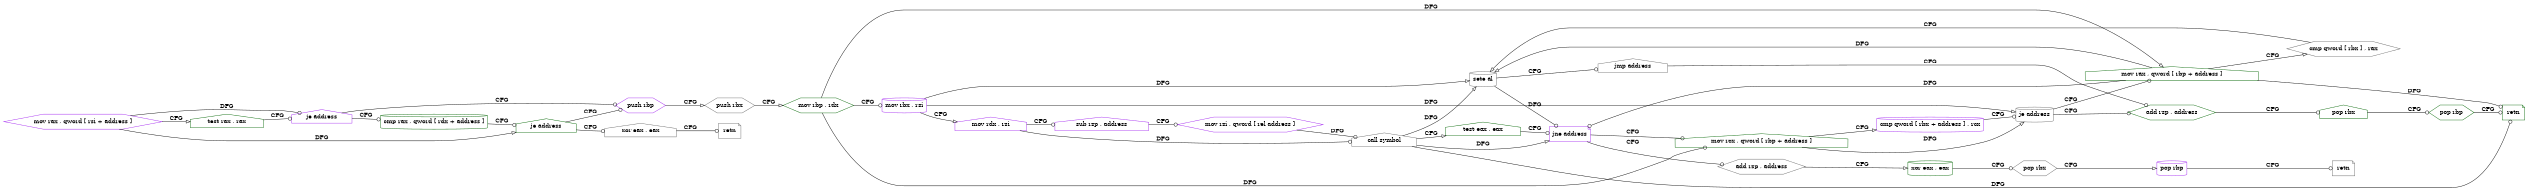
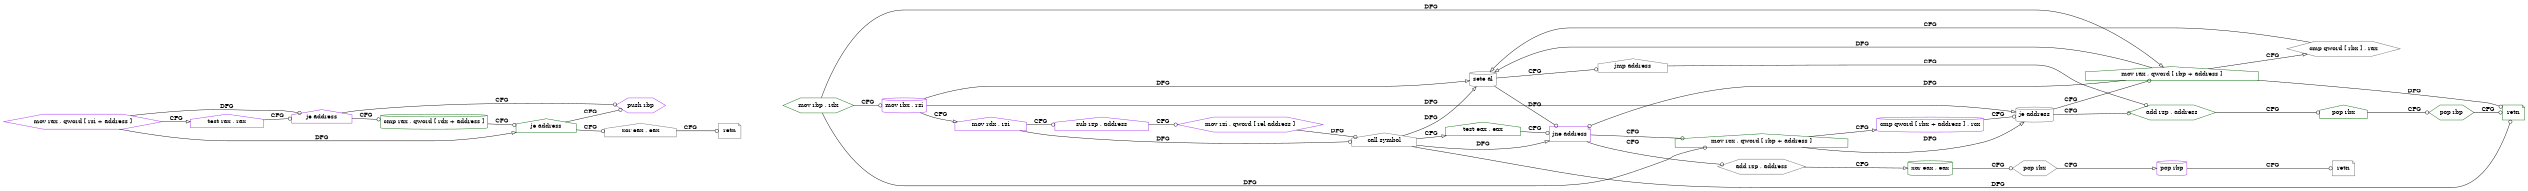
(730, 105) -> none
(227, 122) -> (227, 122)
